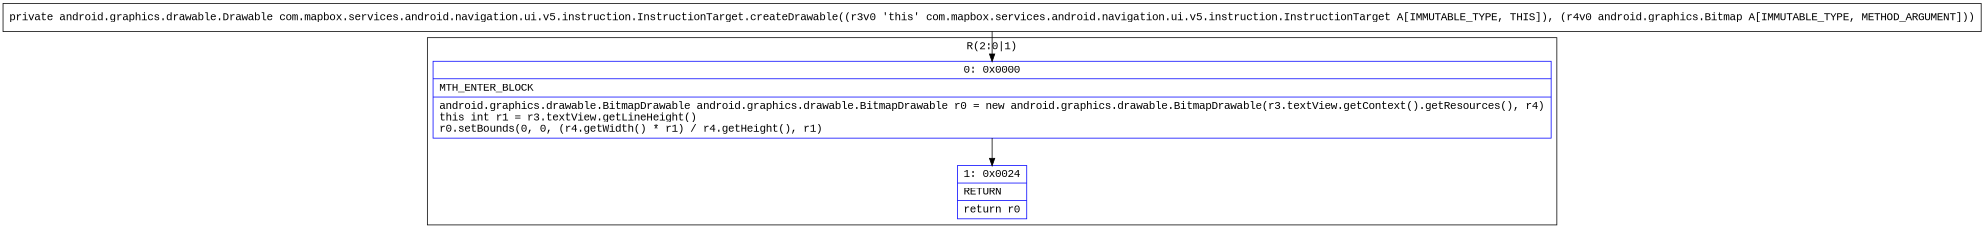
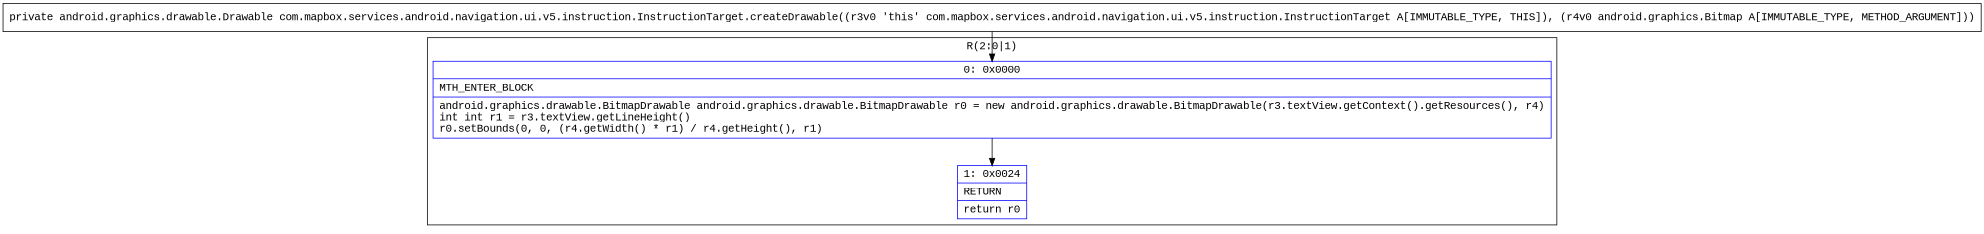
(568, 117) -> (565, 117)
